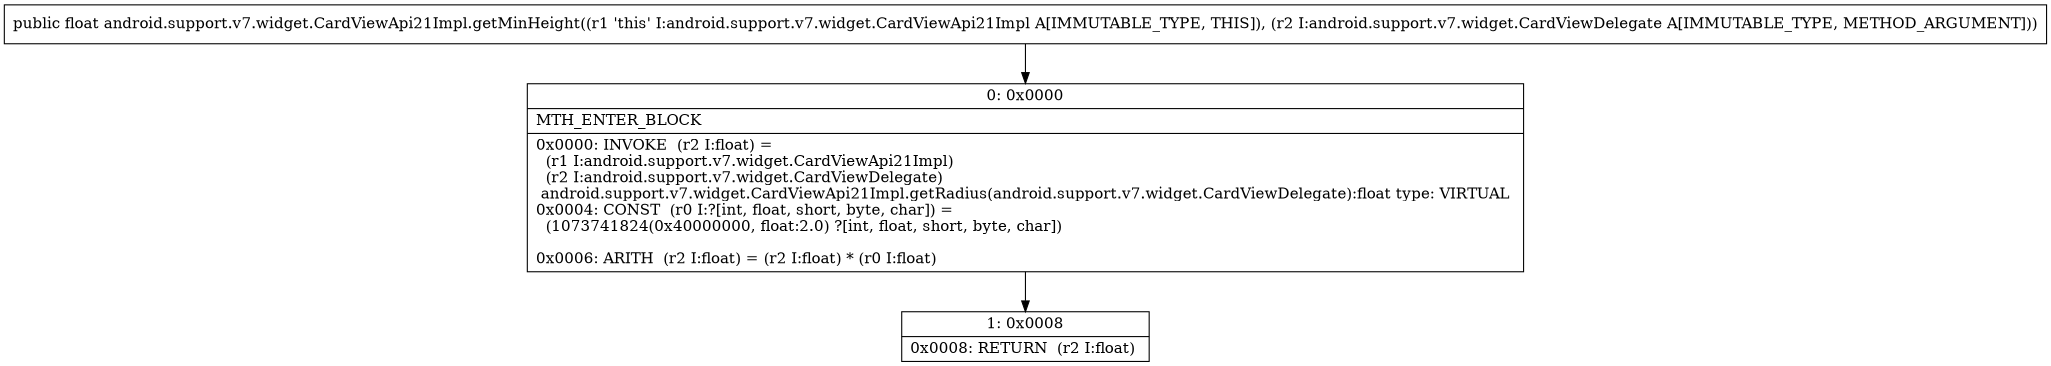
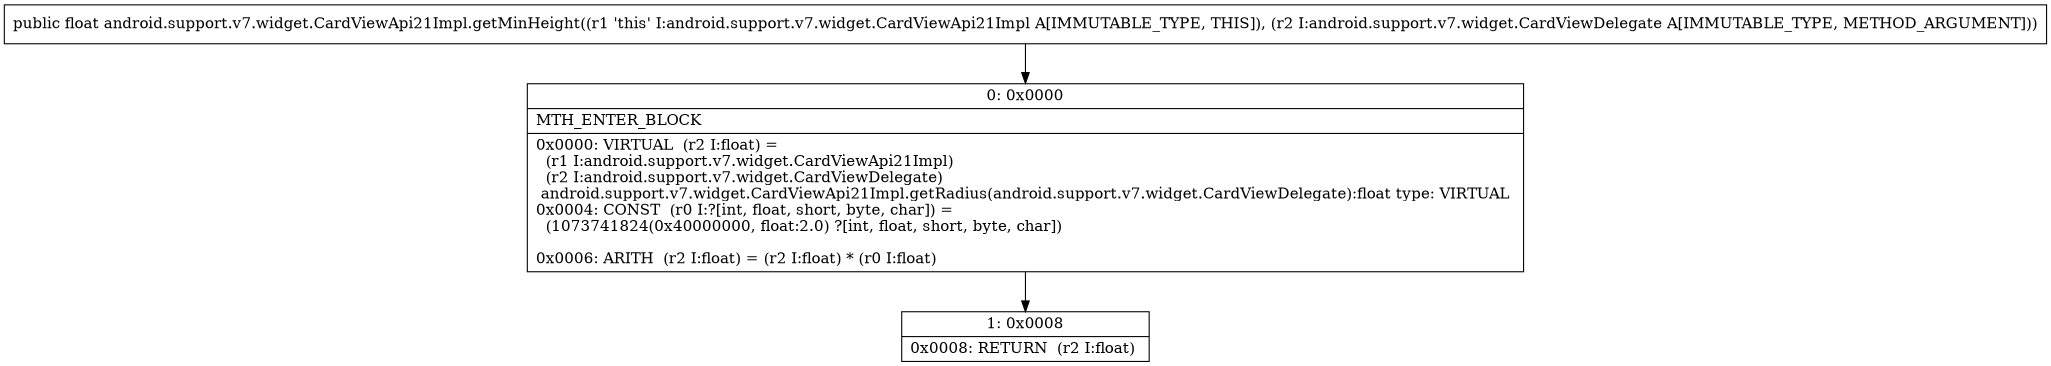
(657, 145) -> (660, 145)
